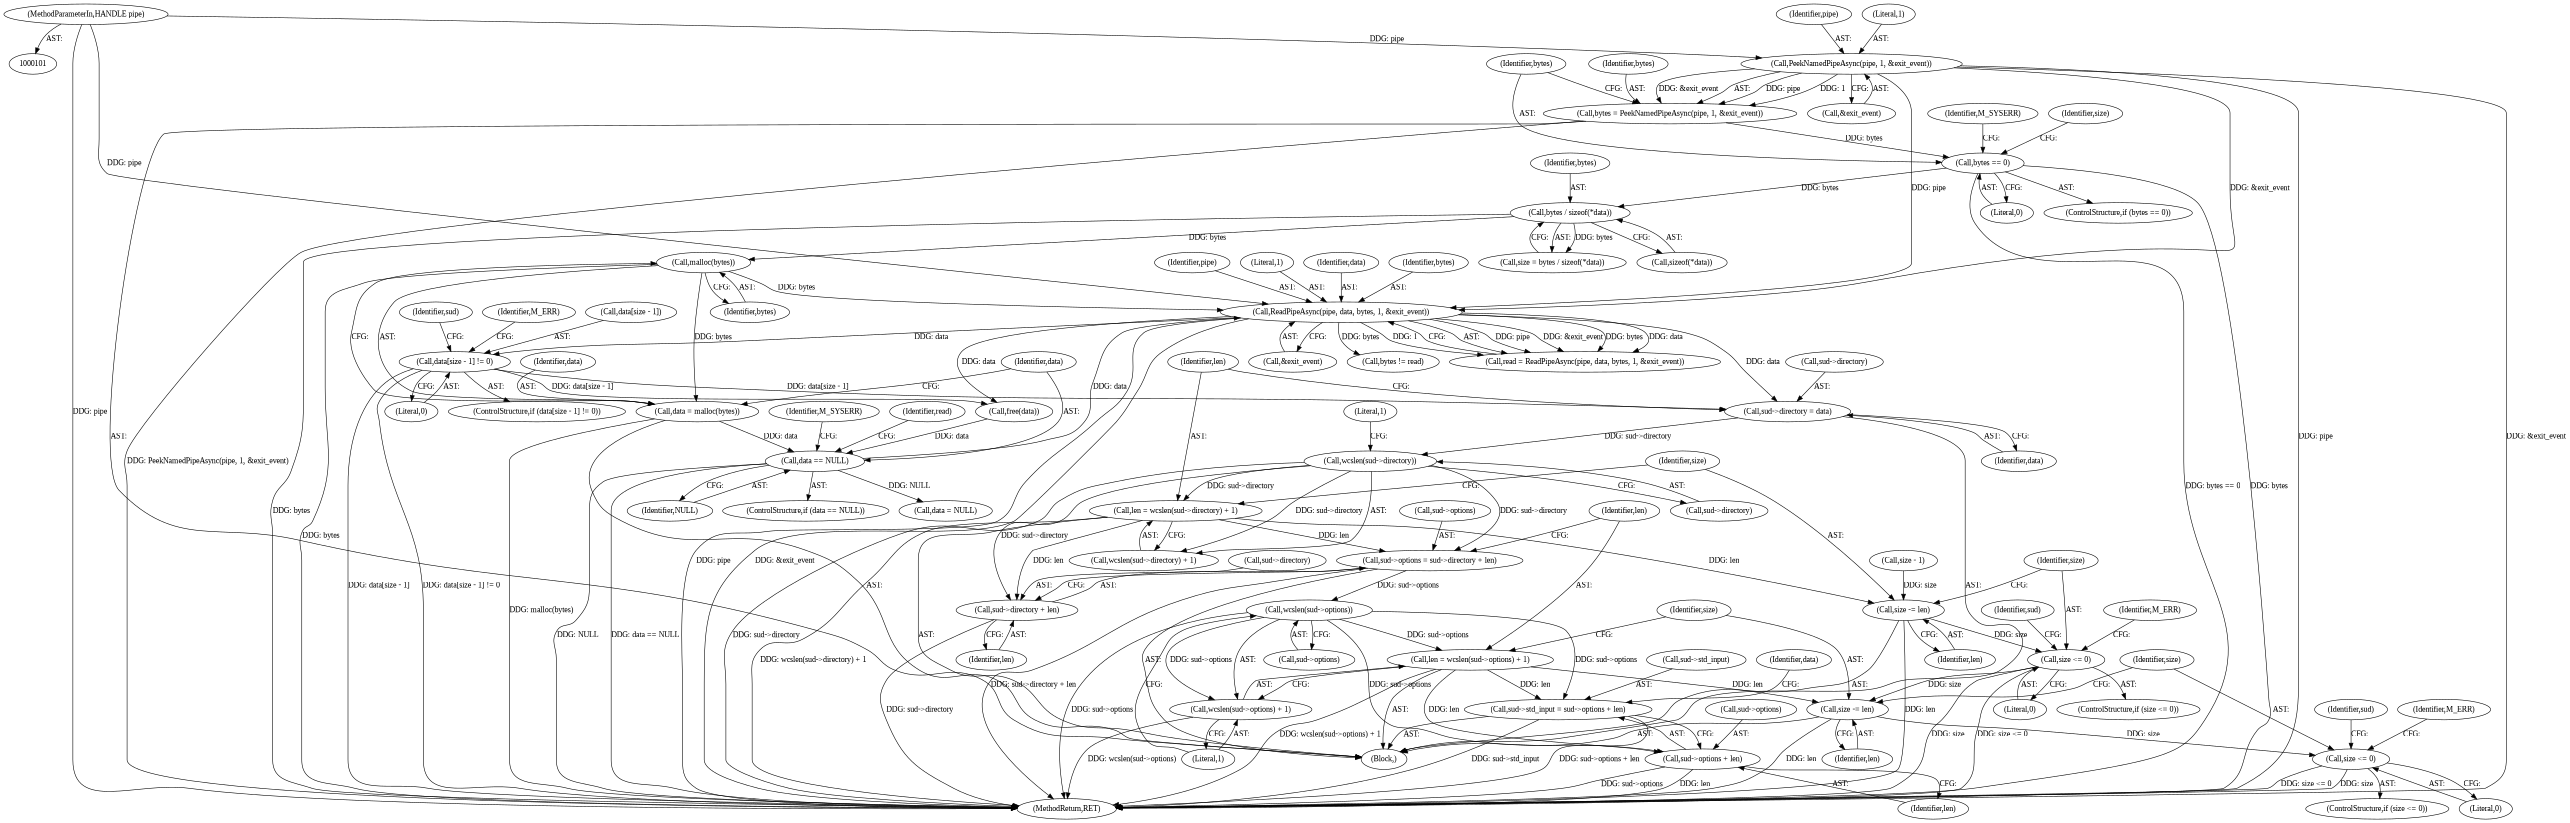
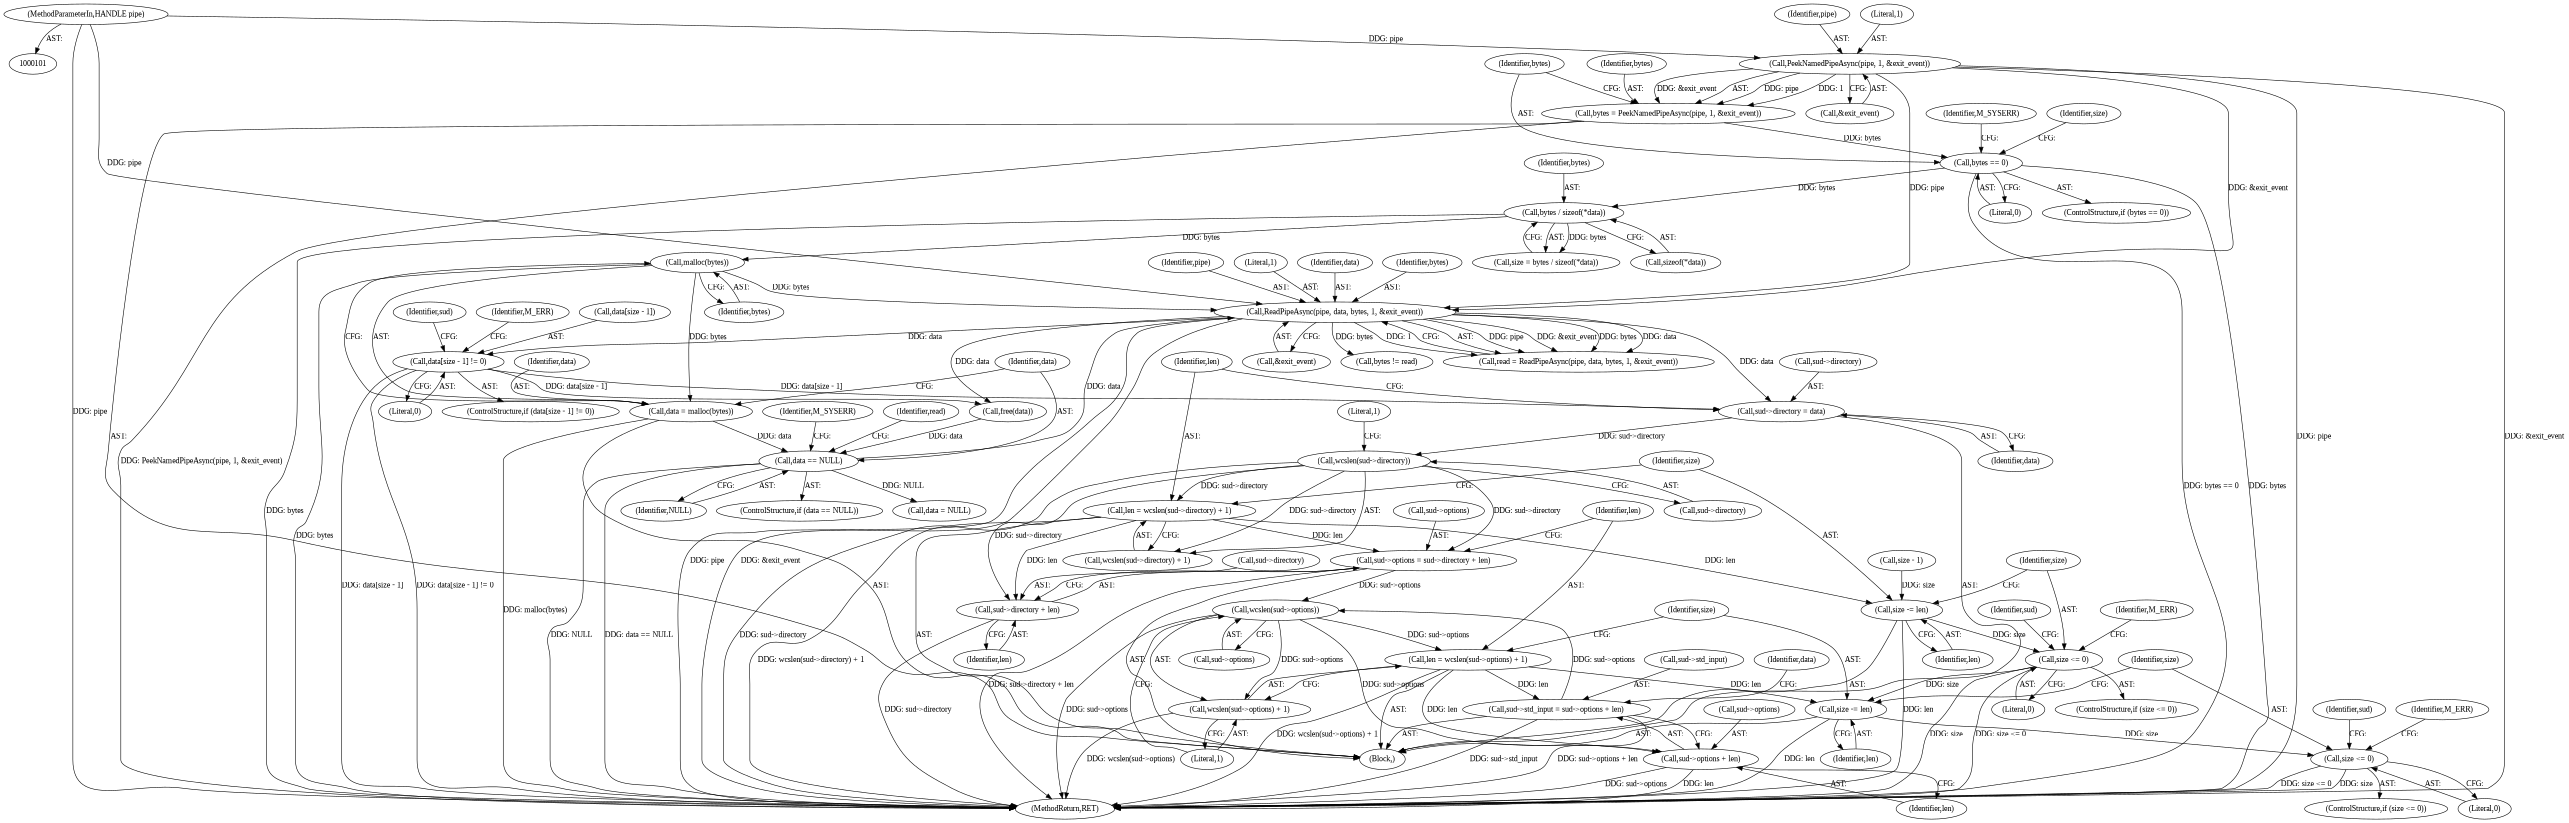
(1503, 617) -> (1491, 616)
